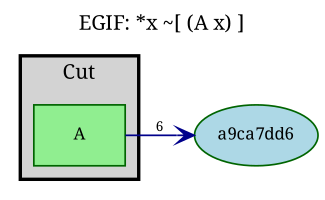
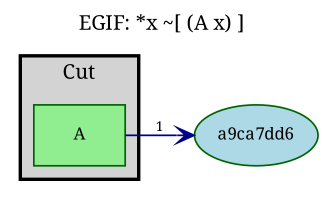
(160, 128) -> (160, 128)
